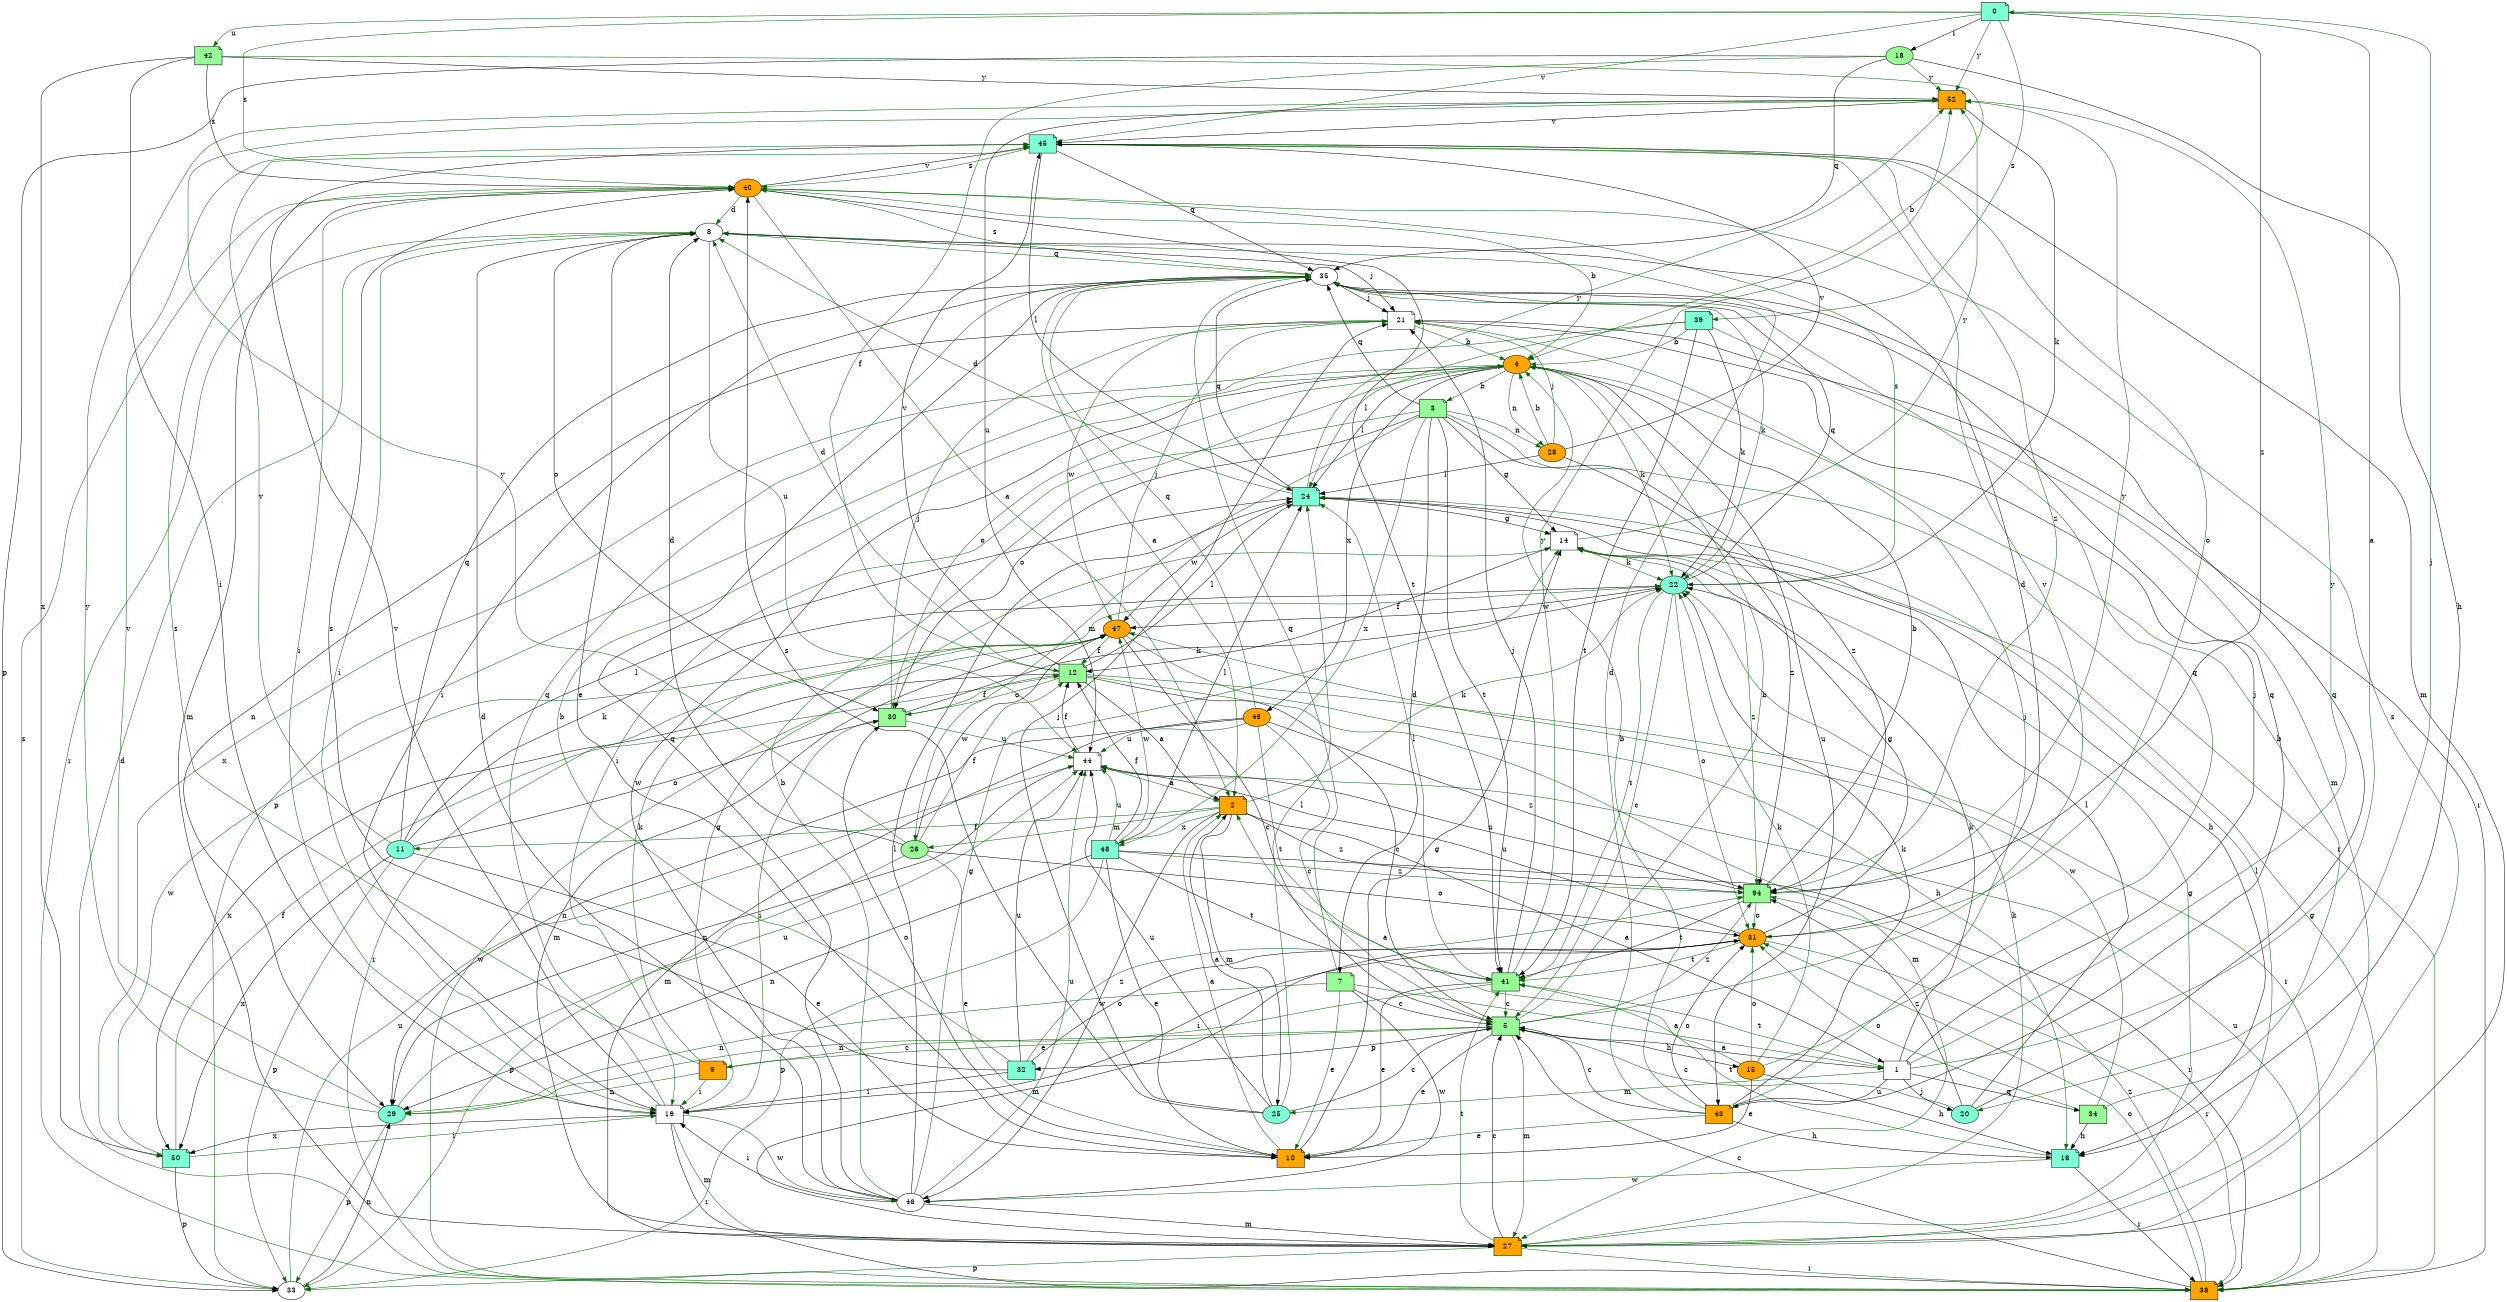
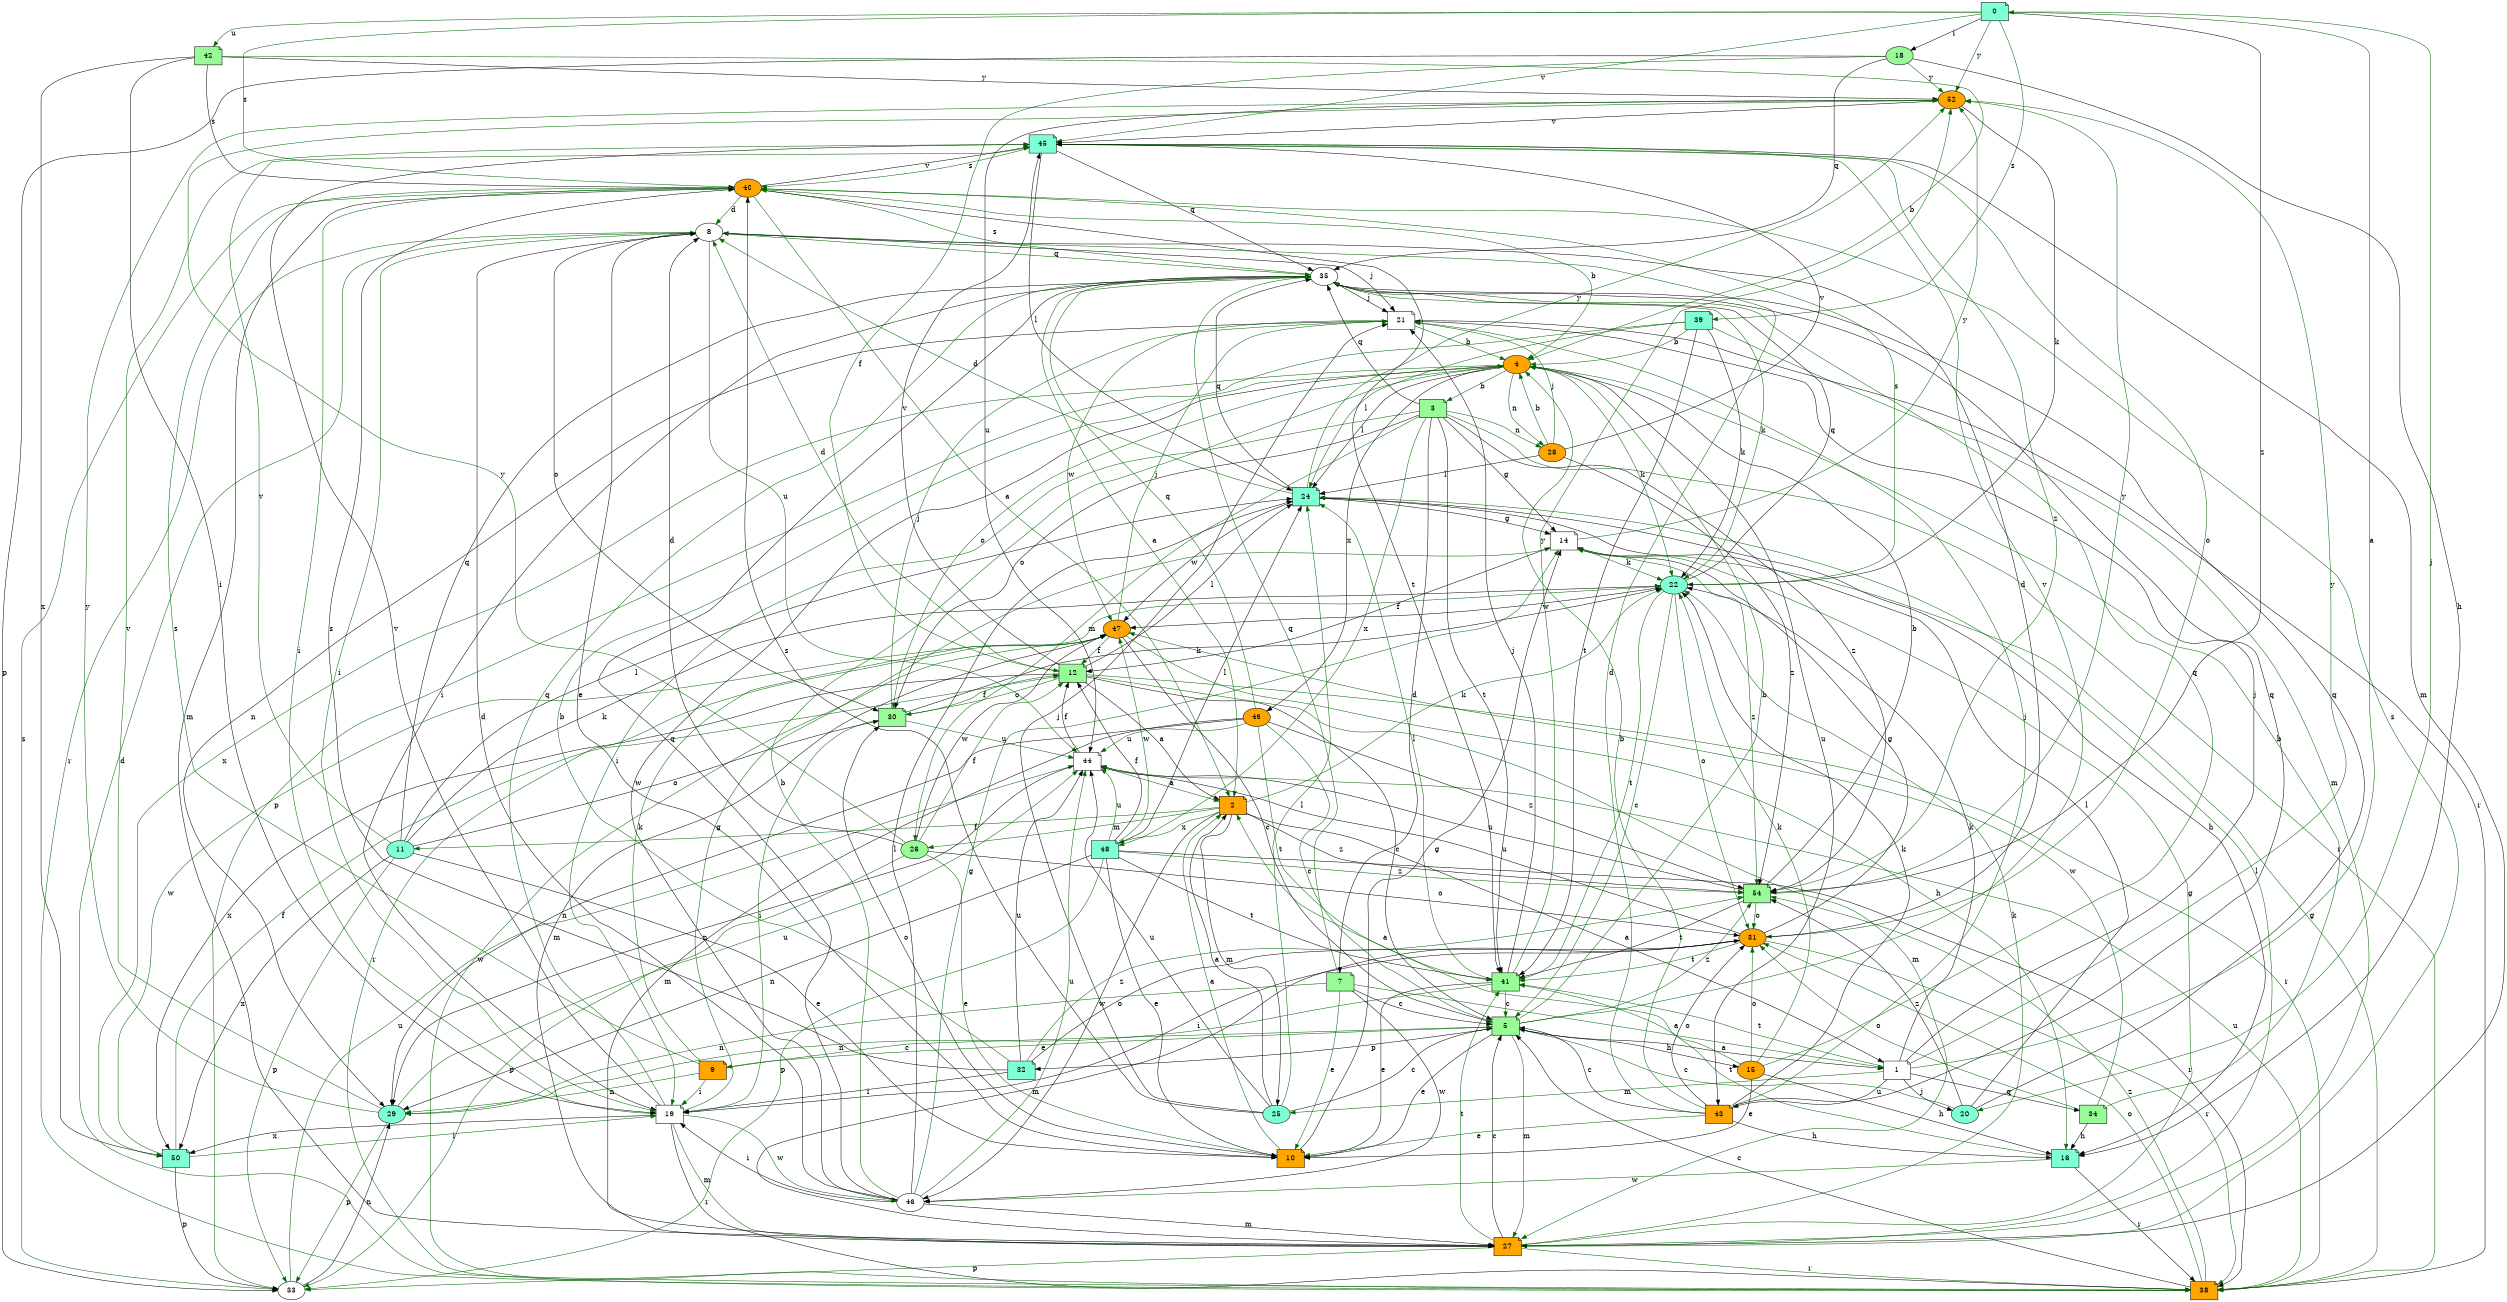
(1952, 100) -> (1952, 100)
(1757, 894) -> (1757, 894)
